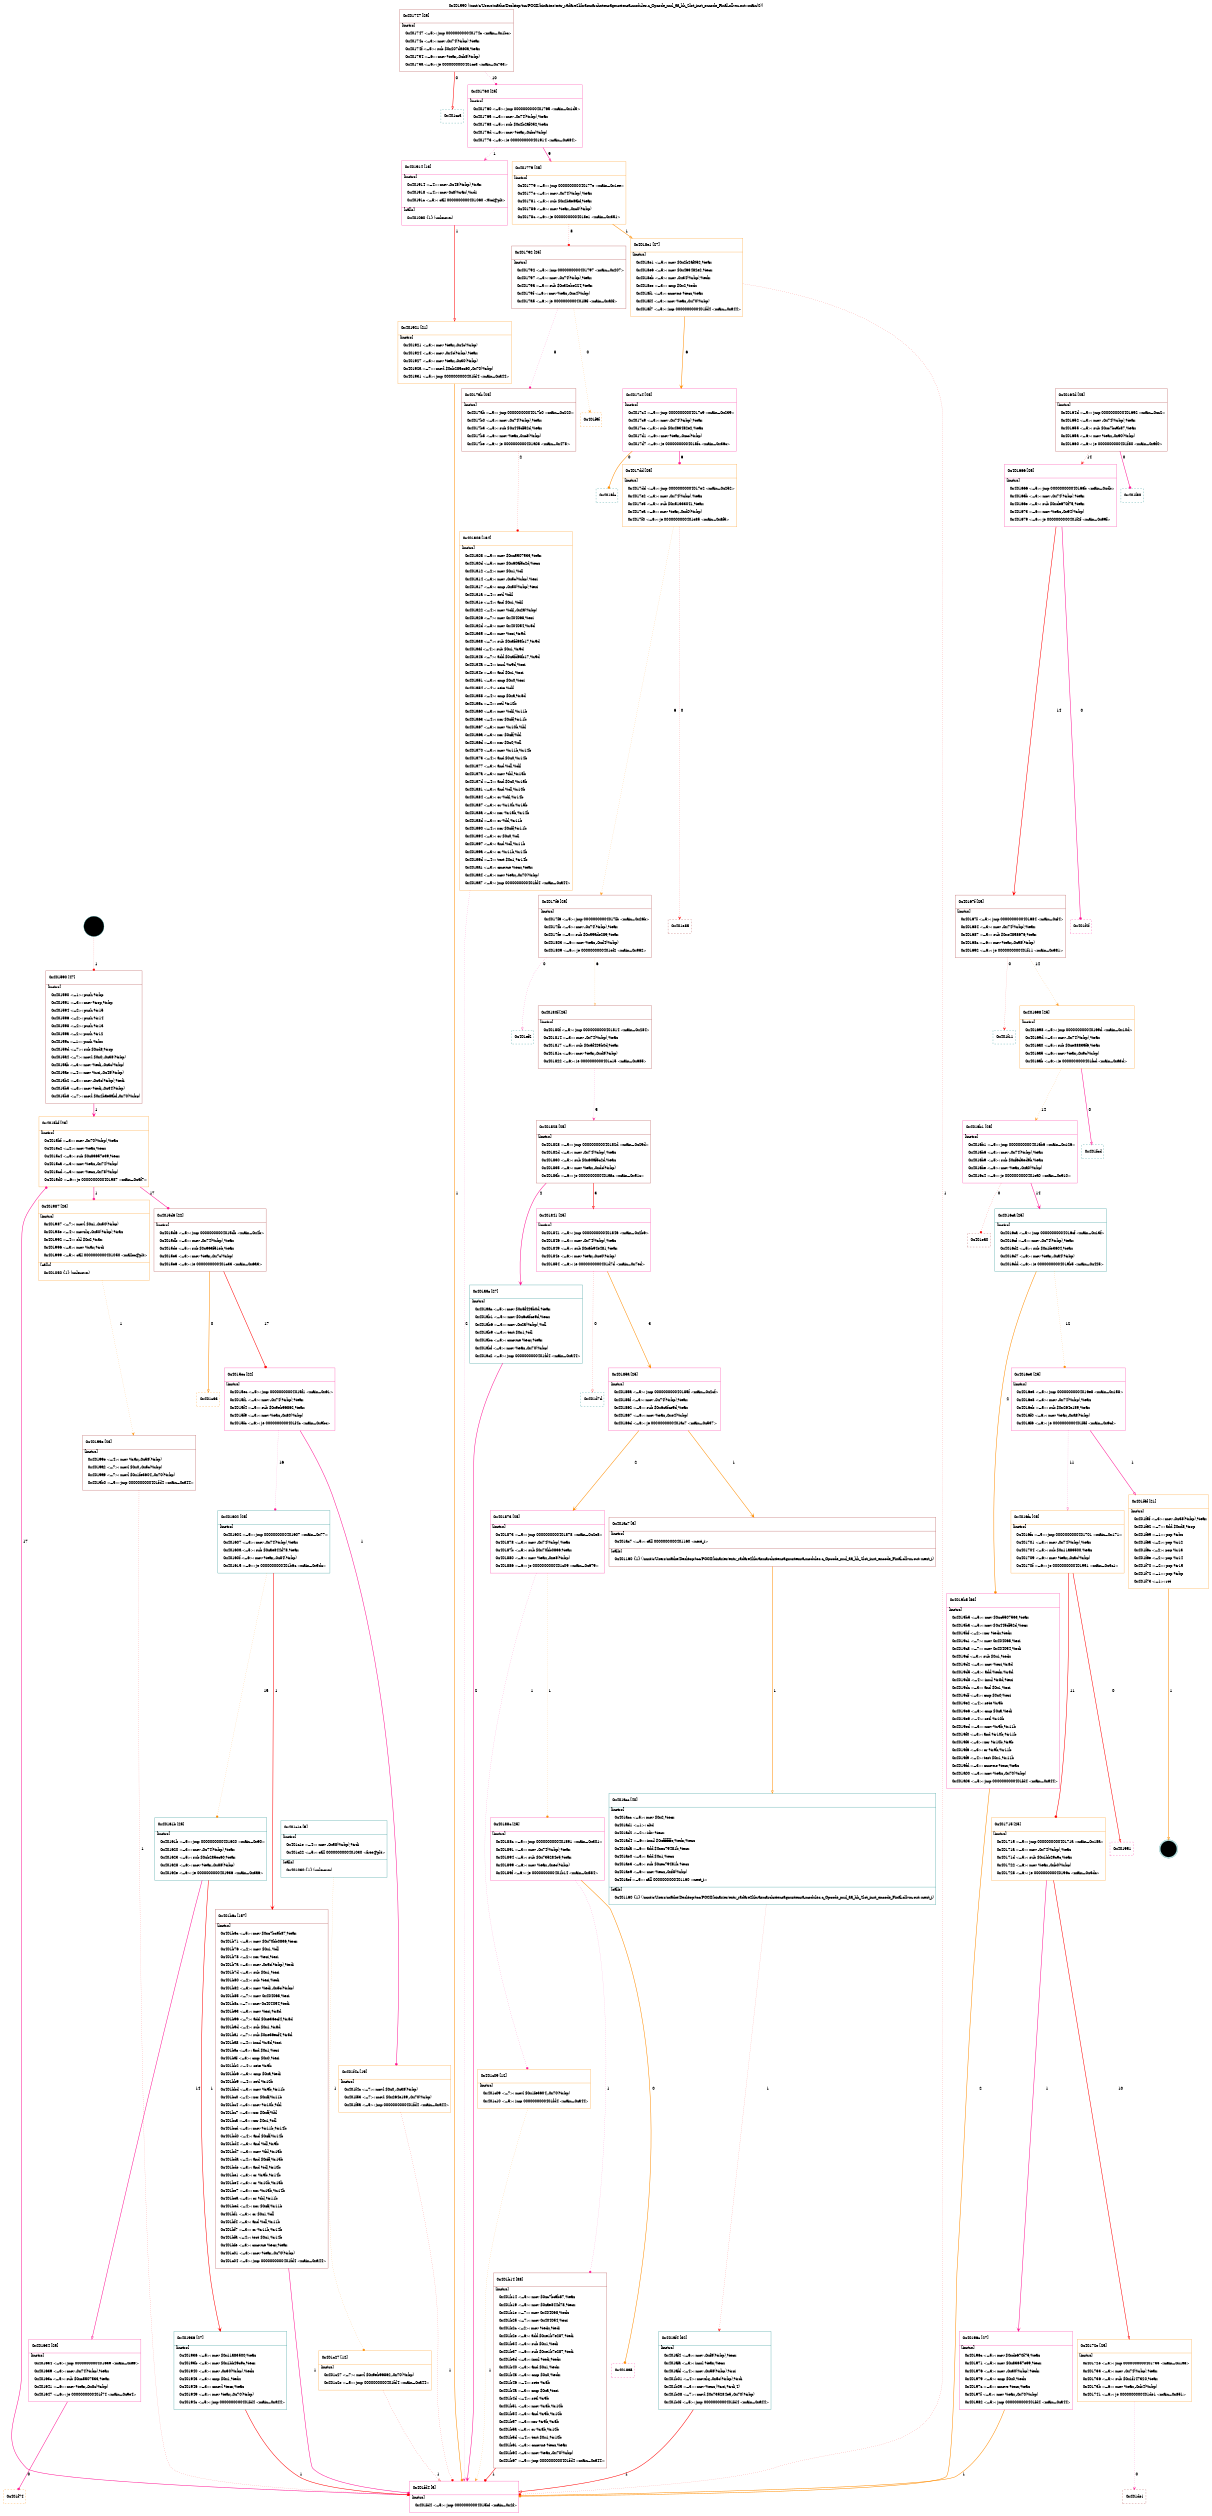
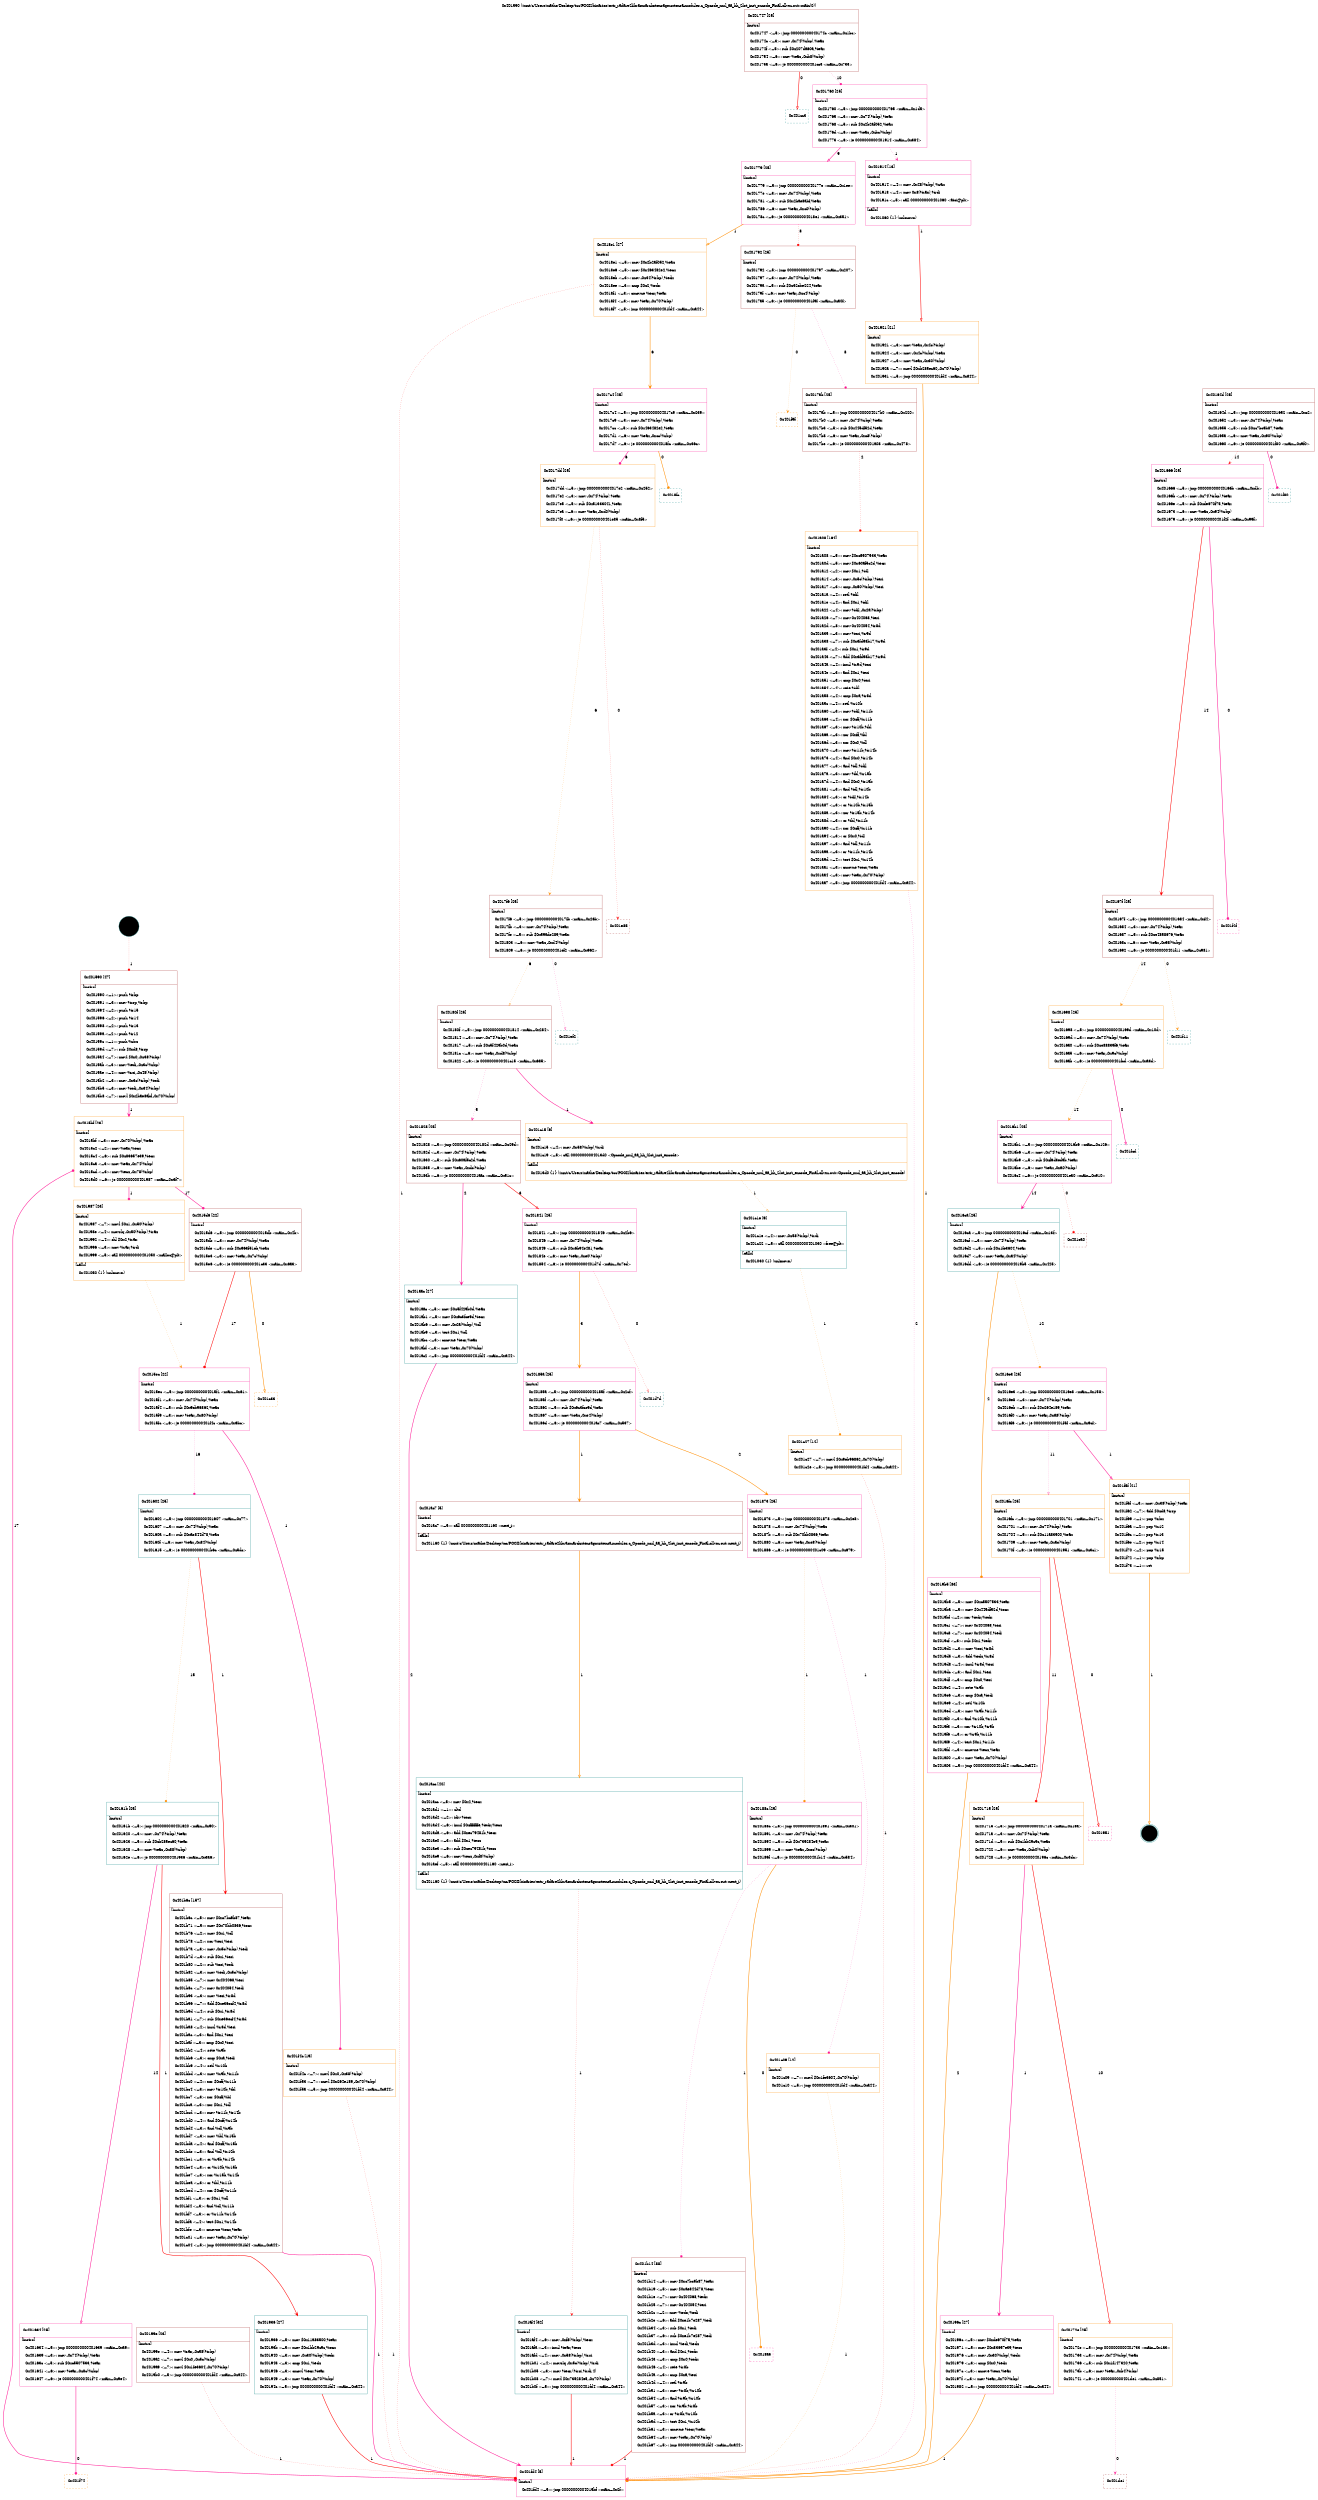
(569, 193) -> (798, 193)
(1006, 993) -> (1171, 993)
none -> (716, 1152)
(118, 1356) -> (163, 1323)
